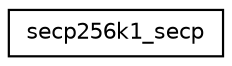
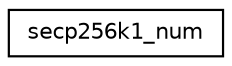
(116, 33) -> (116, 33)
